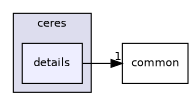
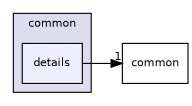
(52, 24) -> (52, 24)
